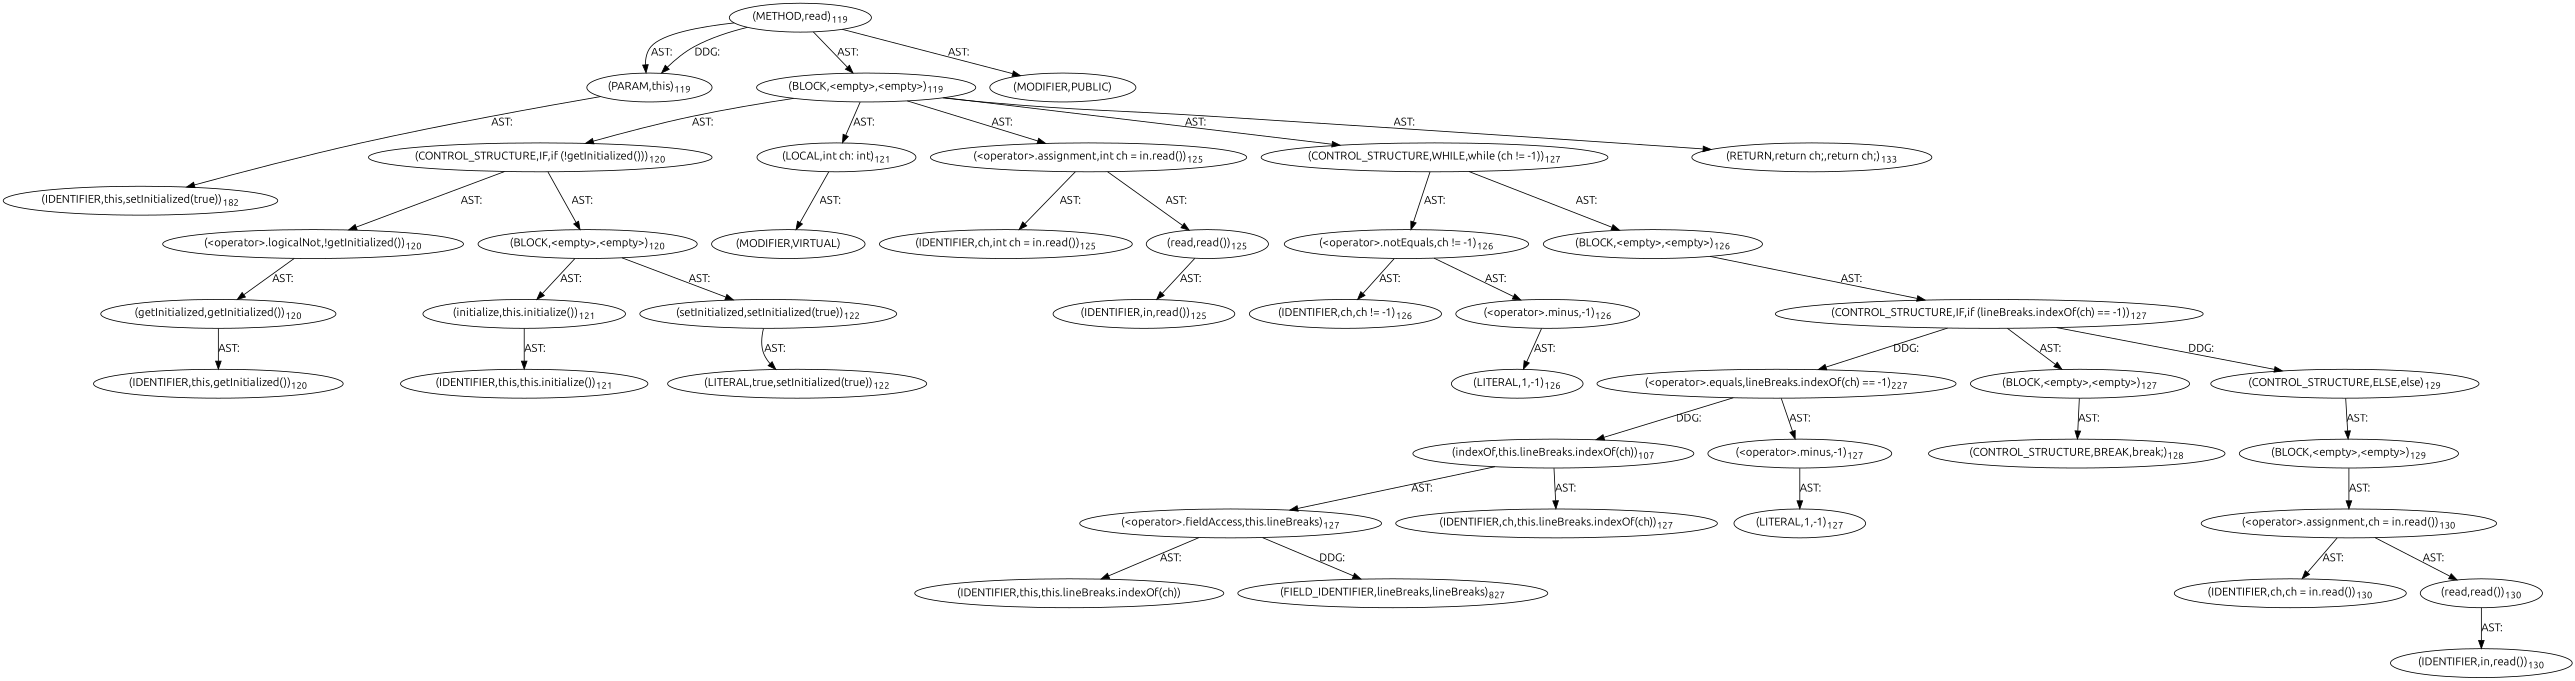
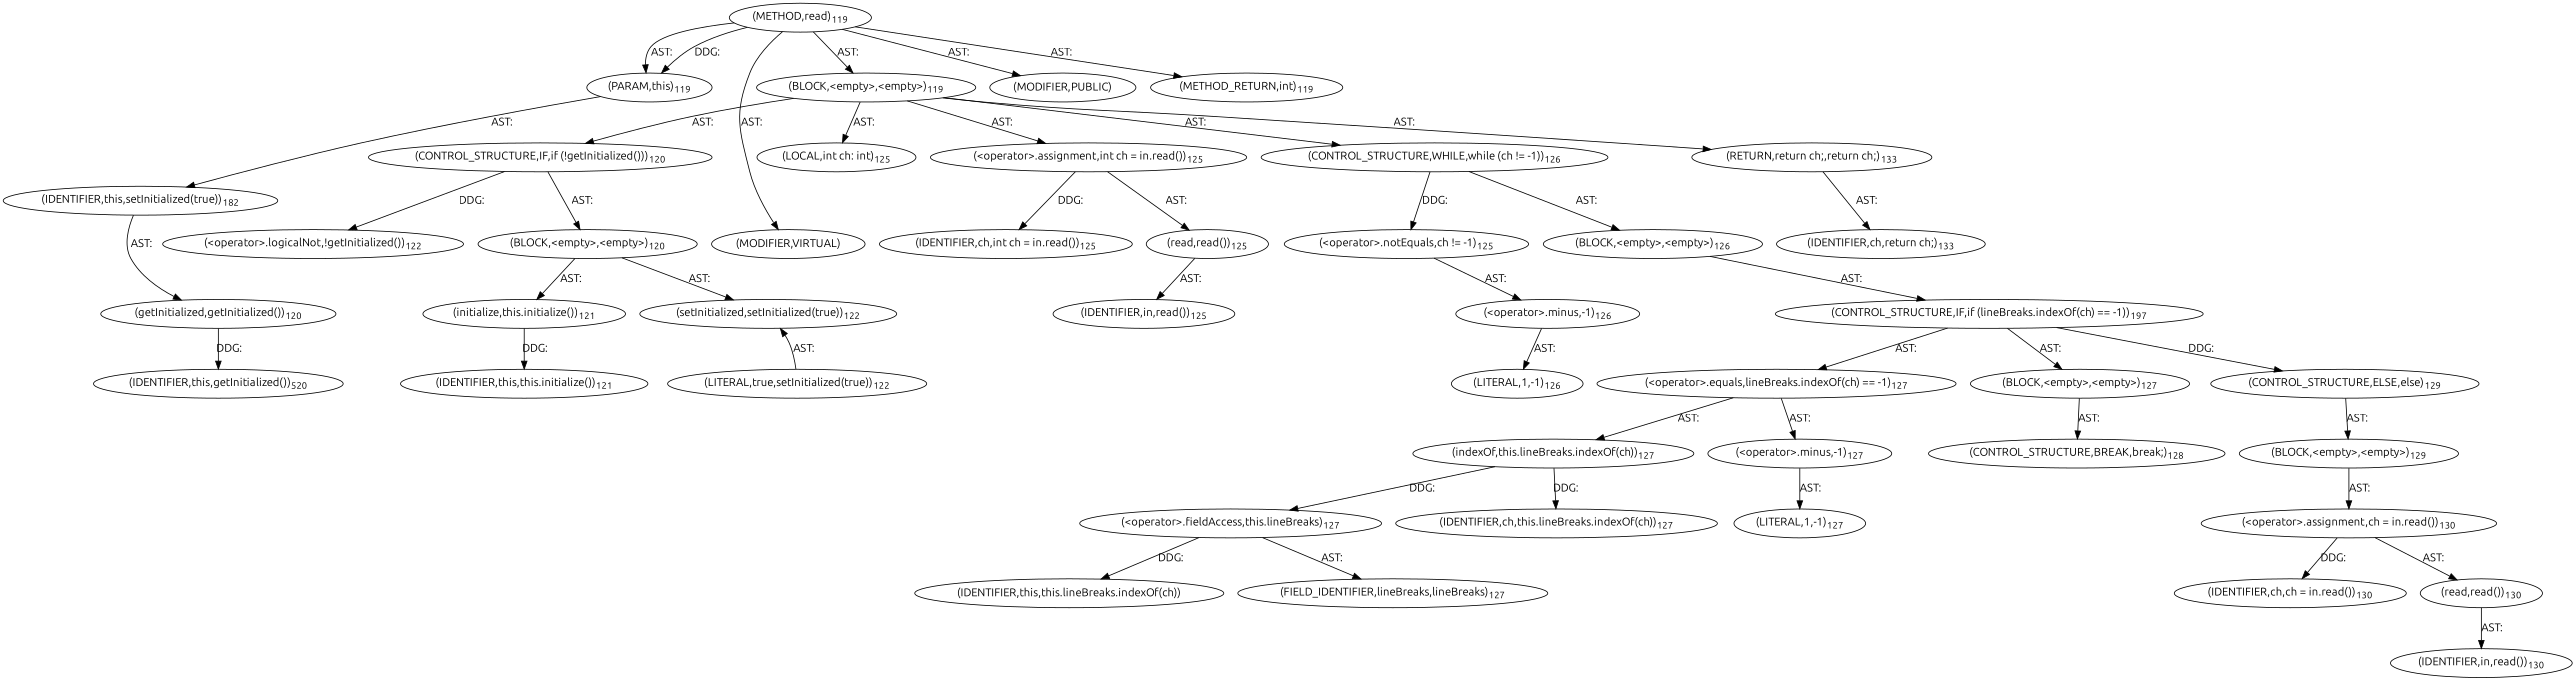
none -> (1247, 88)
(883, 156) -> (883, 156)
(1553, 156) -> (1553, 156)
(814, 197) -> (740, 124)
(473, 201) -> (473, 201)
(1072, 201) -> (1072, 201)
(1437, 201) -> (1437, 201)
(414, 243) -> (414, 243)
(1486, 243) -> (1486, 243)
none -> (1881, 244)
(269, 277) -> (134, 264)
(2139, 313) -> (2139, 313)
(1345, 314) -> none
(762, 347) -> (792, 352)
(231, 349) -> (231, 349)
(537, 349) -> (537, 349)
(1908, 349) -> (1908, 349)
(299, 383) -> (299, 383)
(1900, 383) -> (1900, 383)
(1690, 419) -> (1690, 419)
(1646, 452) -> (1646, 452)
(1424, 488) -> (1424, 488)
(1567, 488) -> (1567, 488)
(1172, 558) -> (1172, 558)
(1334, 558) -> (1334, 558)
(2335, 558) -> (2335, 558)
(1497, 592) -> (1497, 592)
